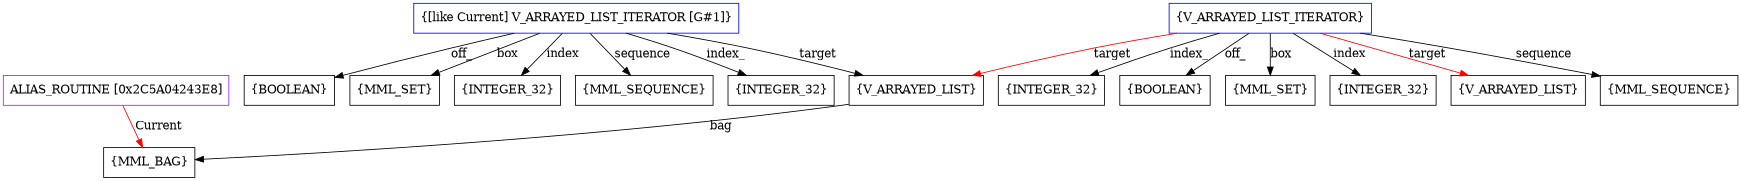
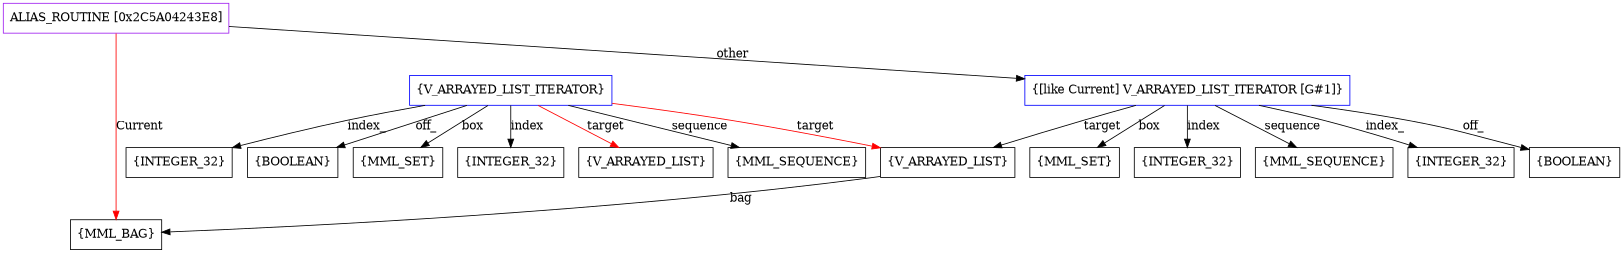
none -> (623, 52)
